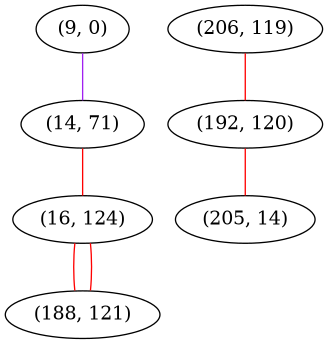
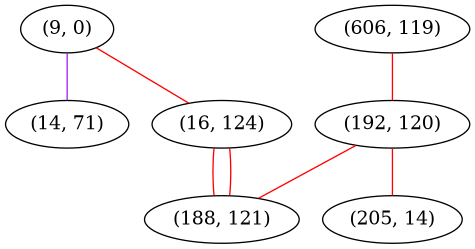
(245, 29) -> (392, 29)
(83, 172) -> (142, 75)
none -> (307, 172)
